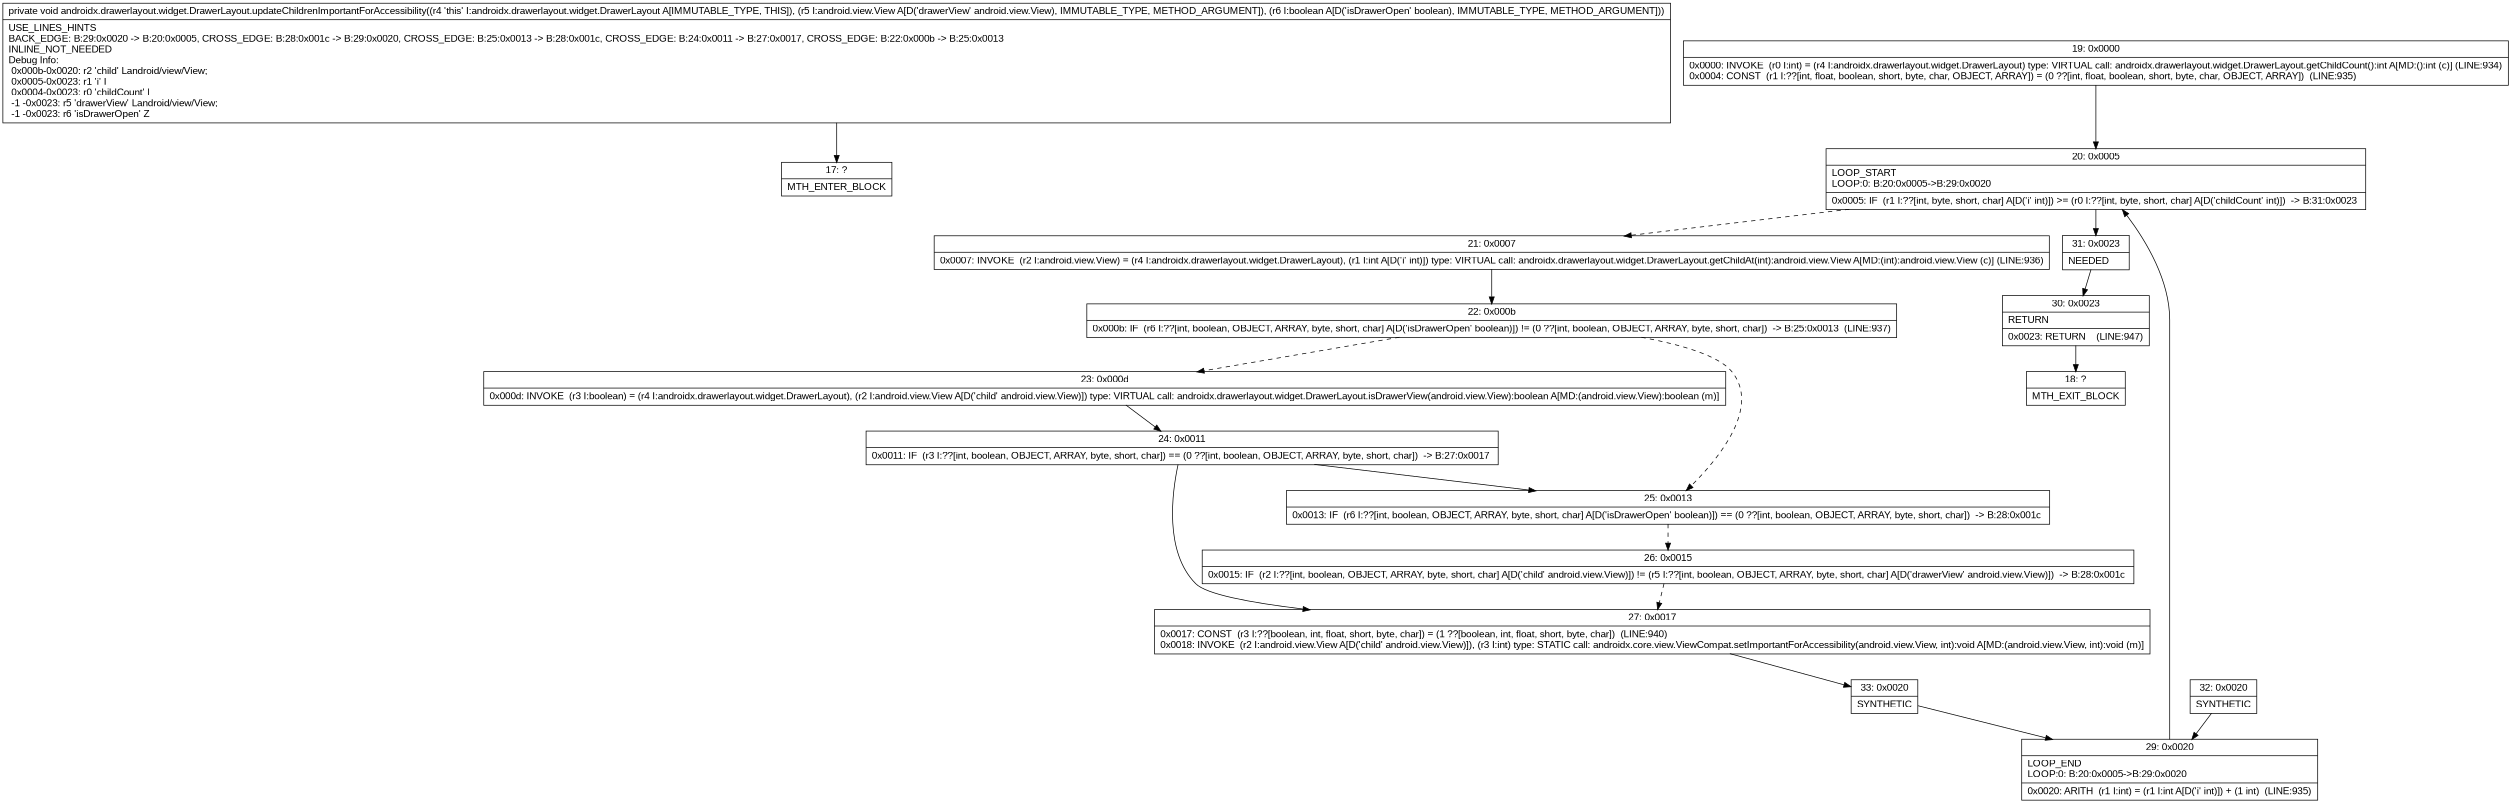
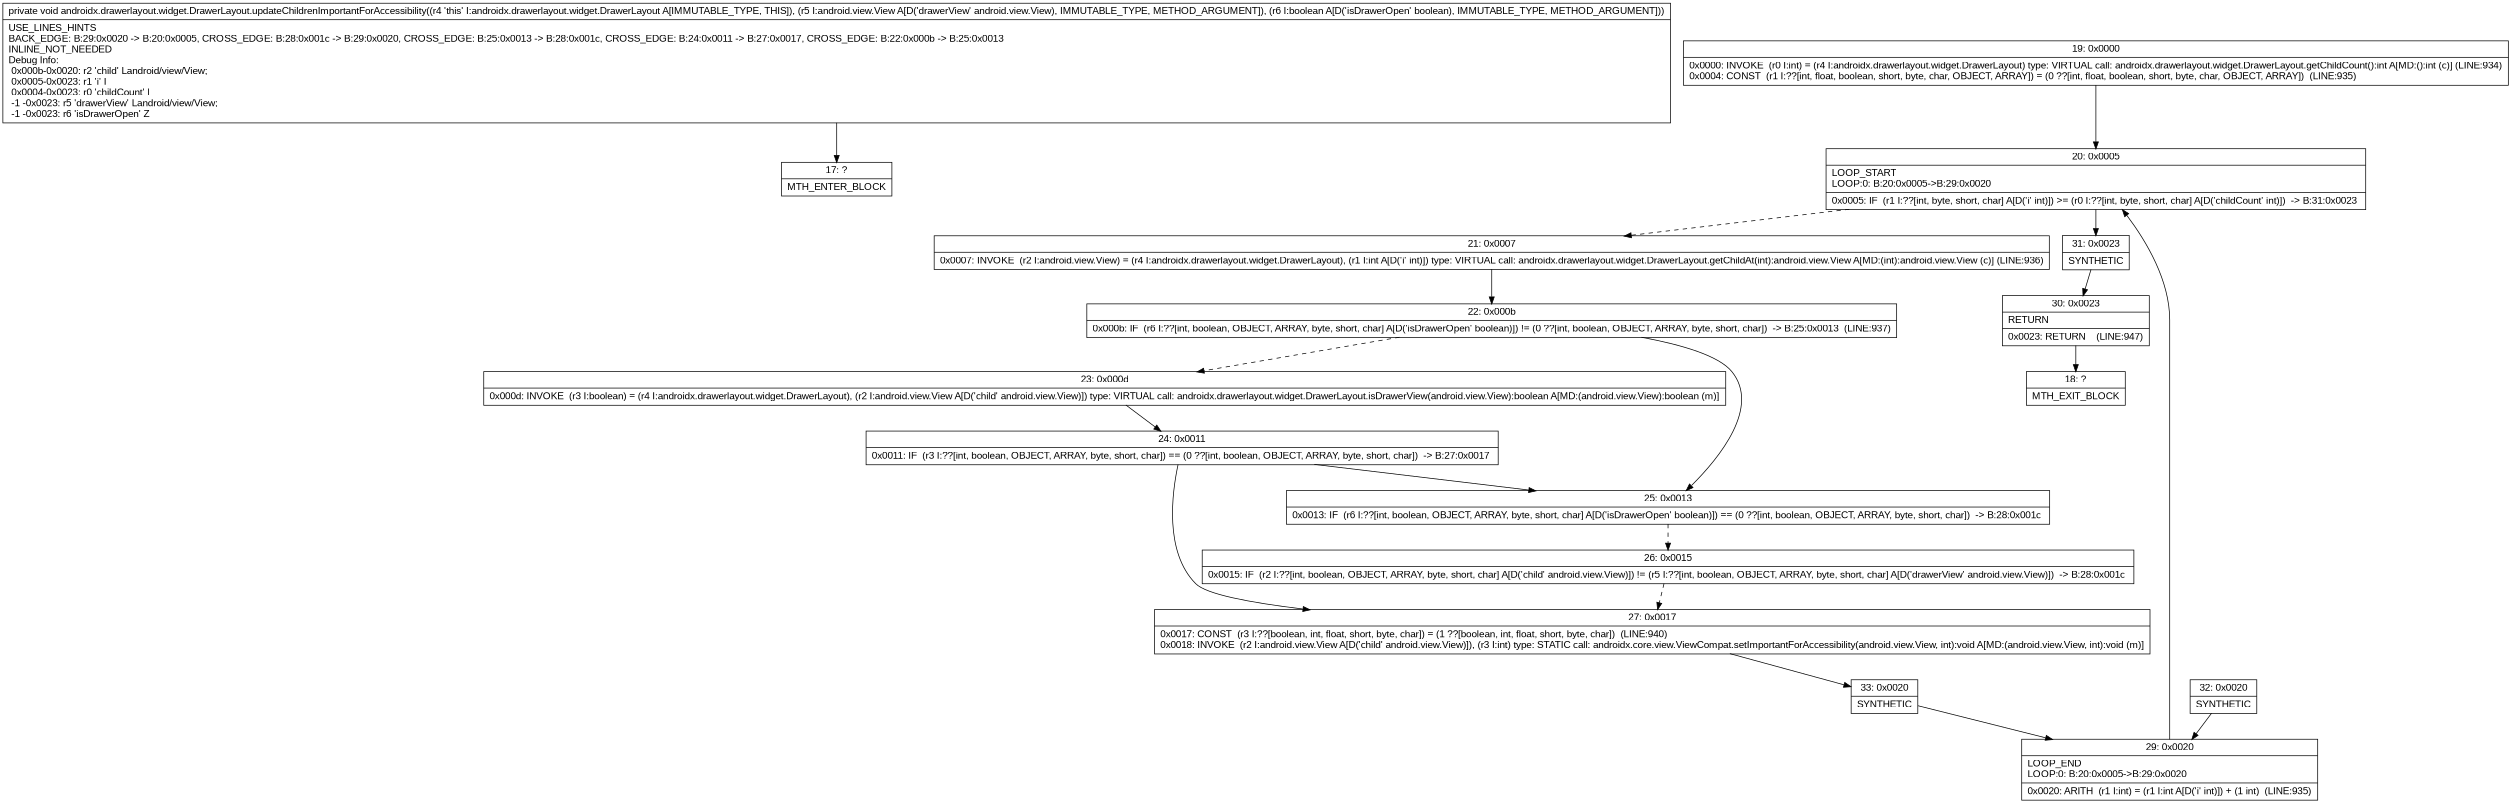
(2089, 261) -> (2096, 261)
(1740, 386) -> (1740, 386)
